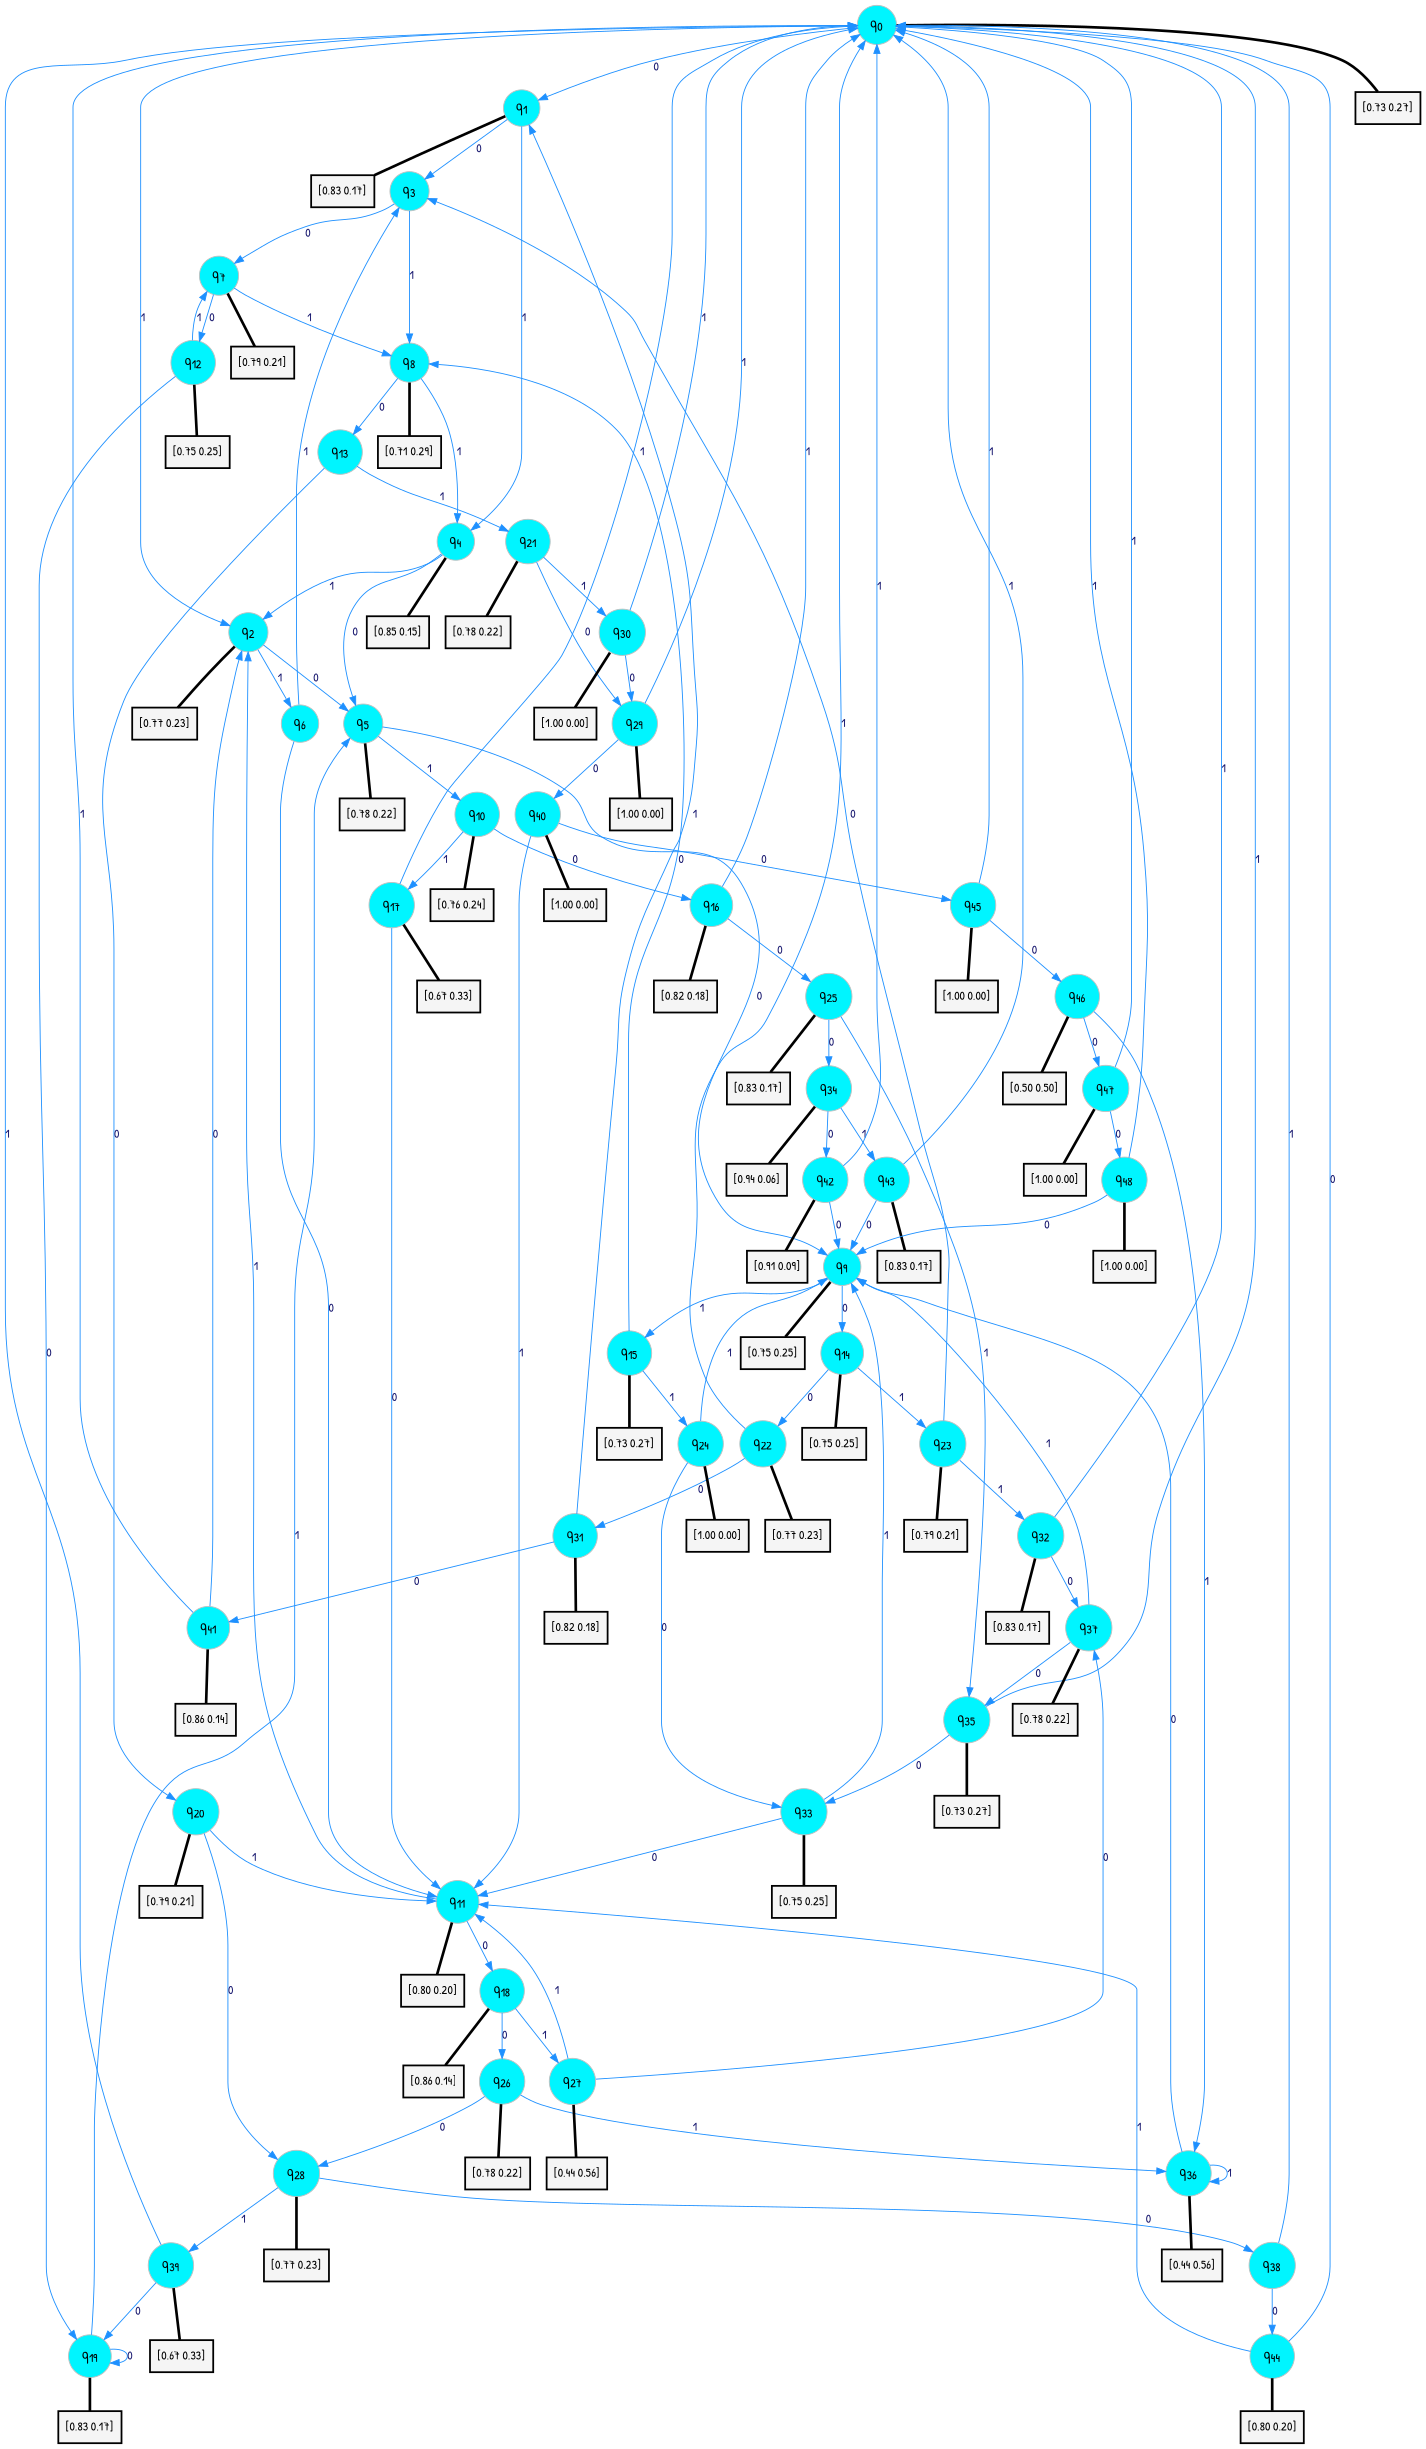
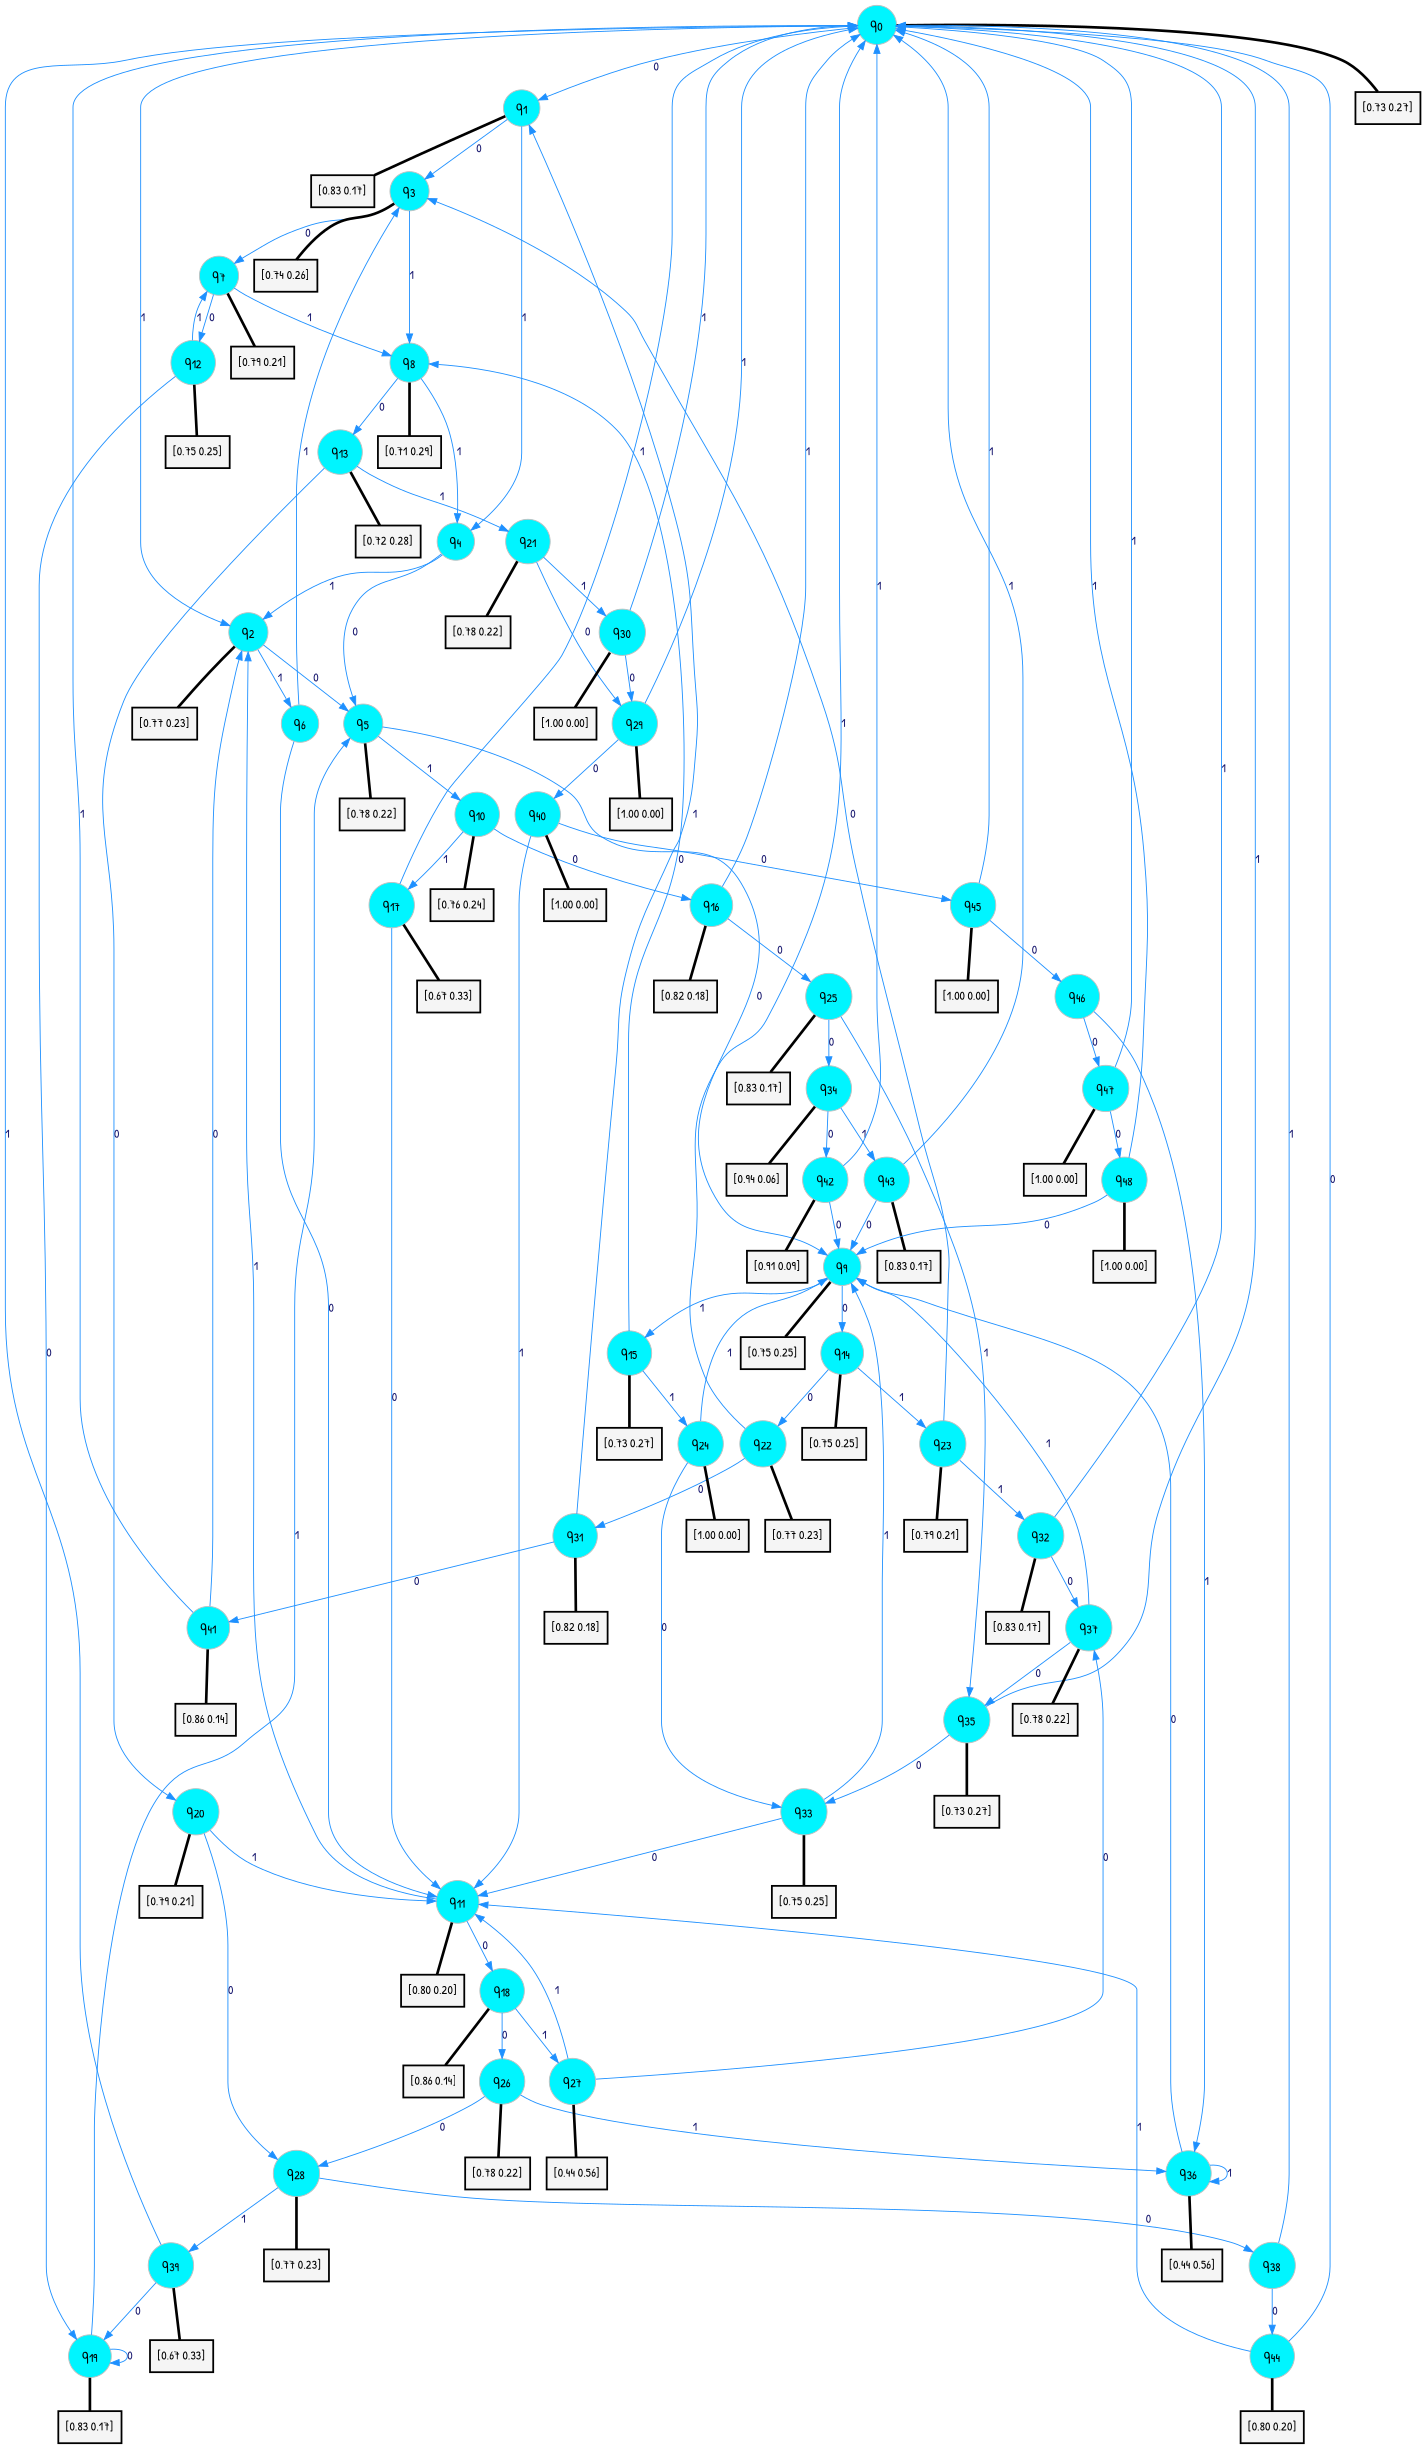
none -> (286, 276)
none -> (388, 542)
(398, 632) -> none
(1035, 1088) -> none
